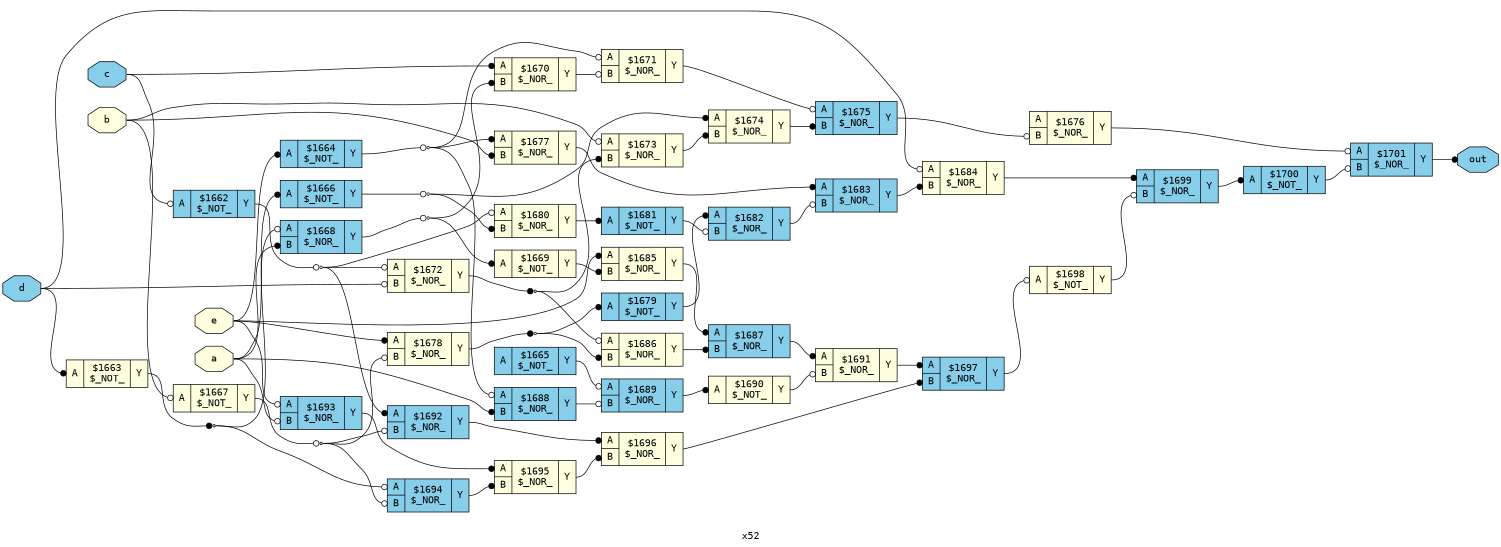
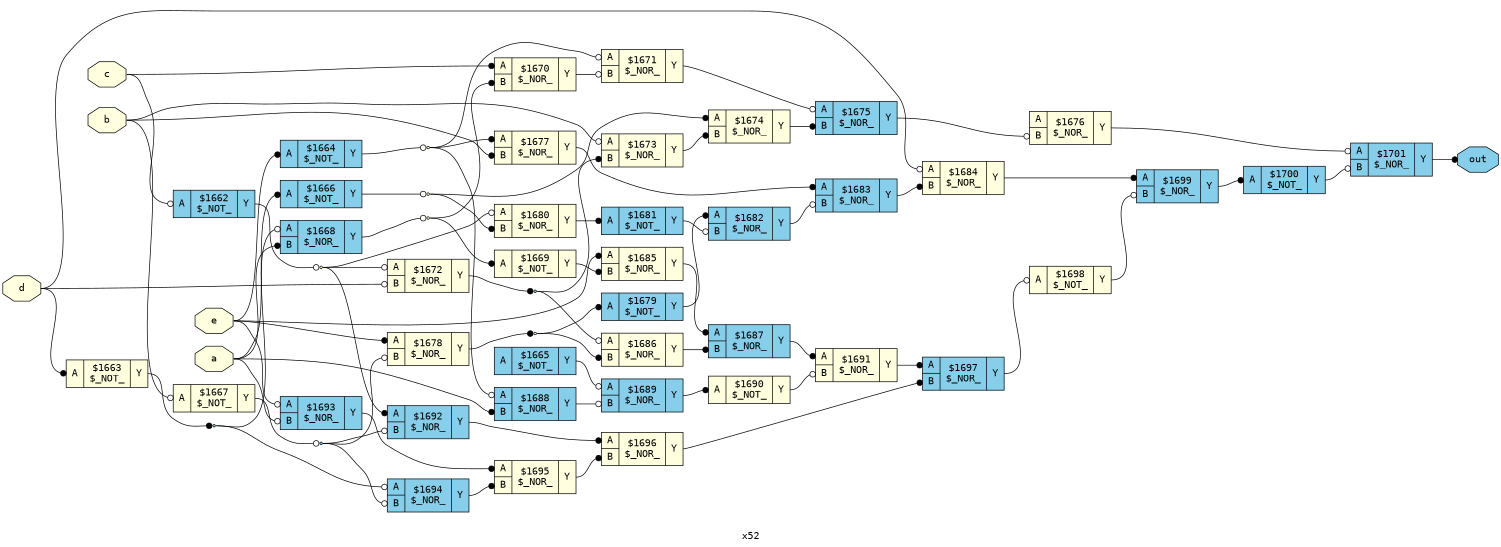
(107, 74) -> (107, 74)
(22, 288) -> (22, 288)
